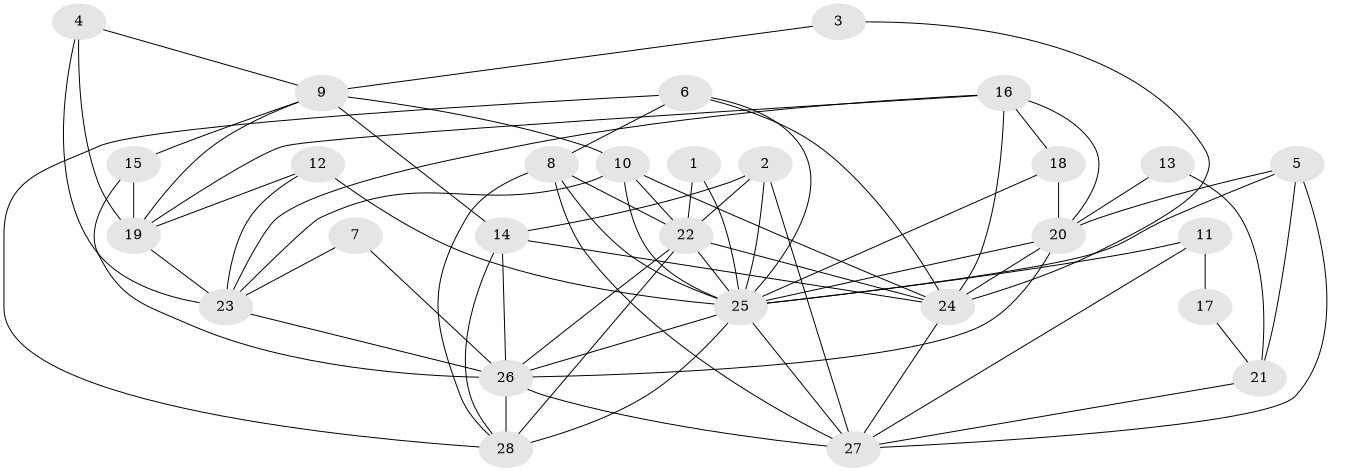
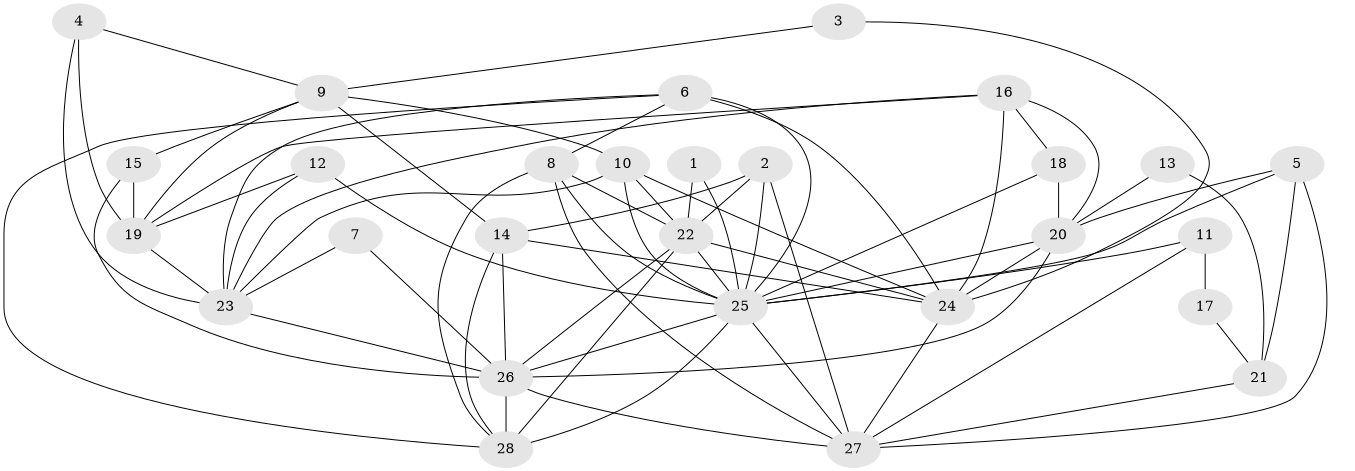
none -> (374, 120)
